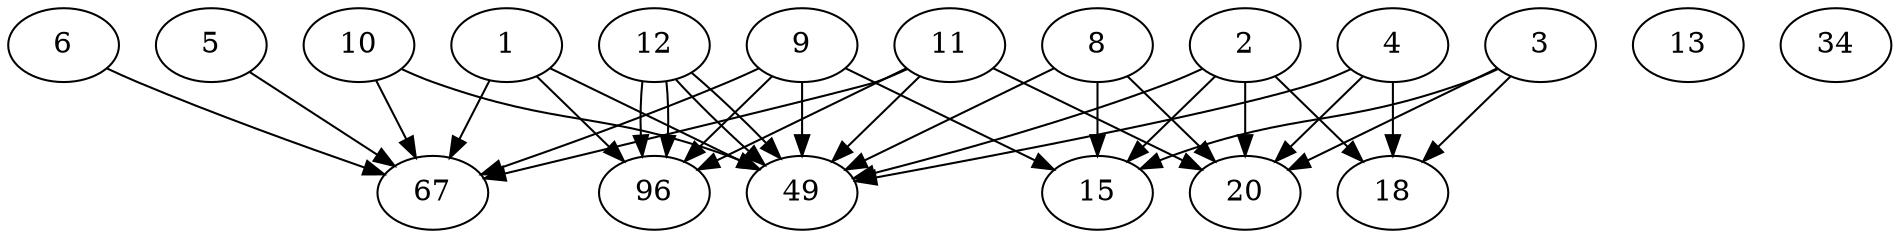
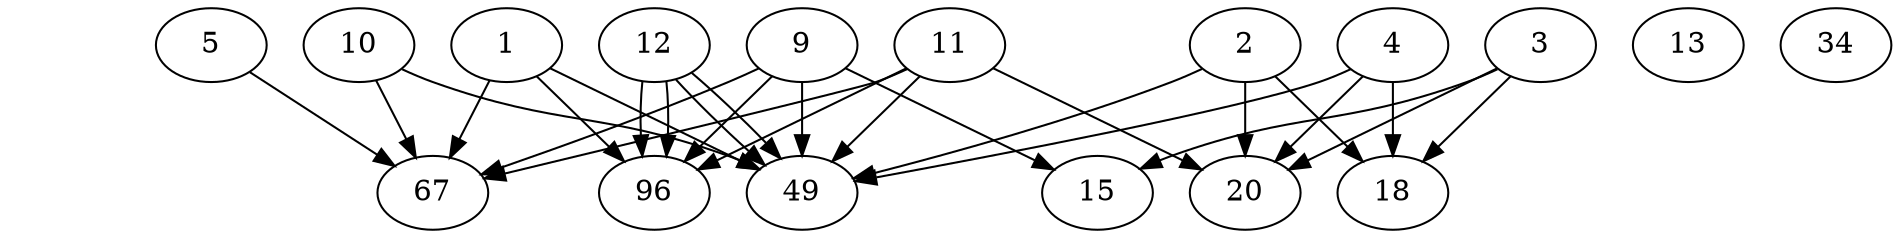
(64, 45) -> none
(1097, 45) -> none
(1188, 103) -> none
